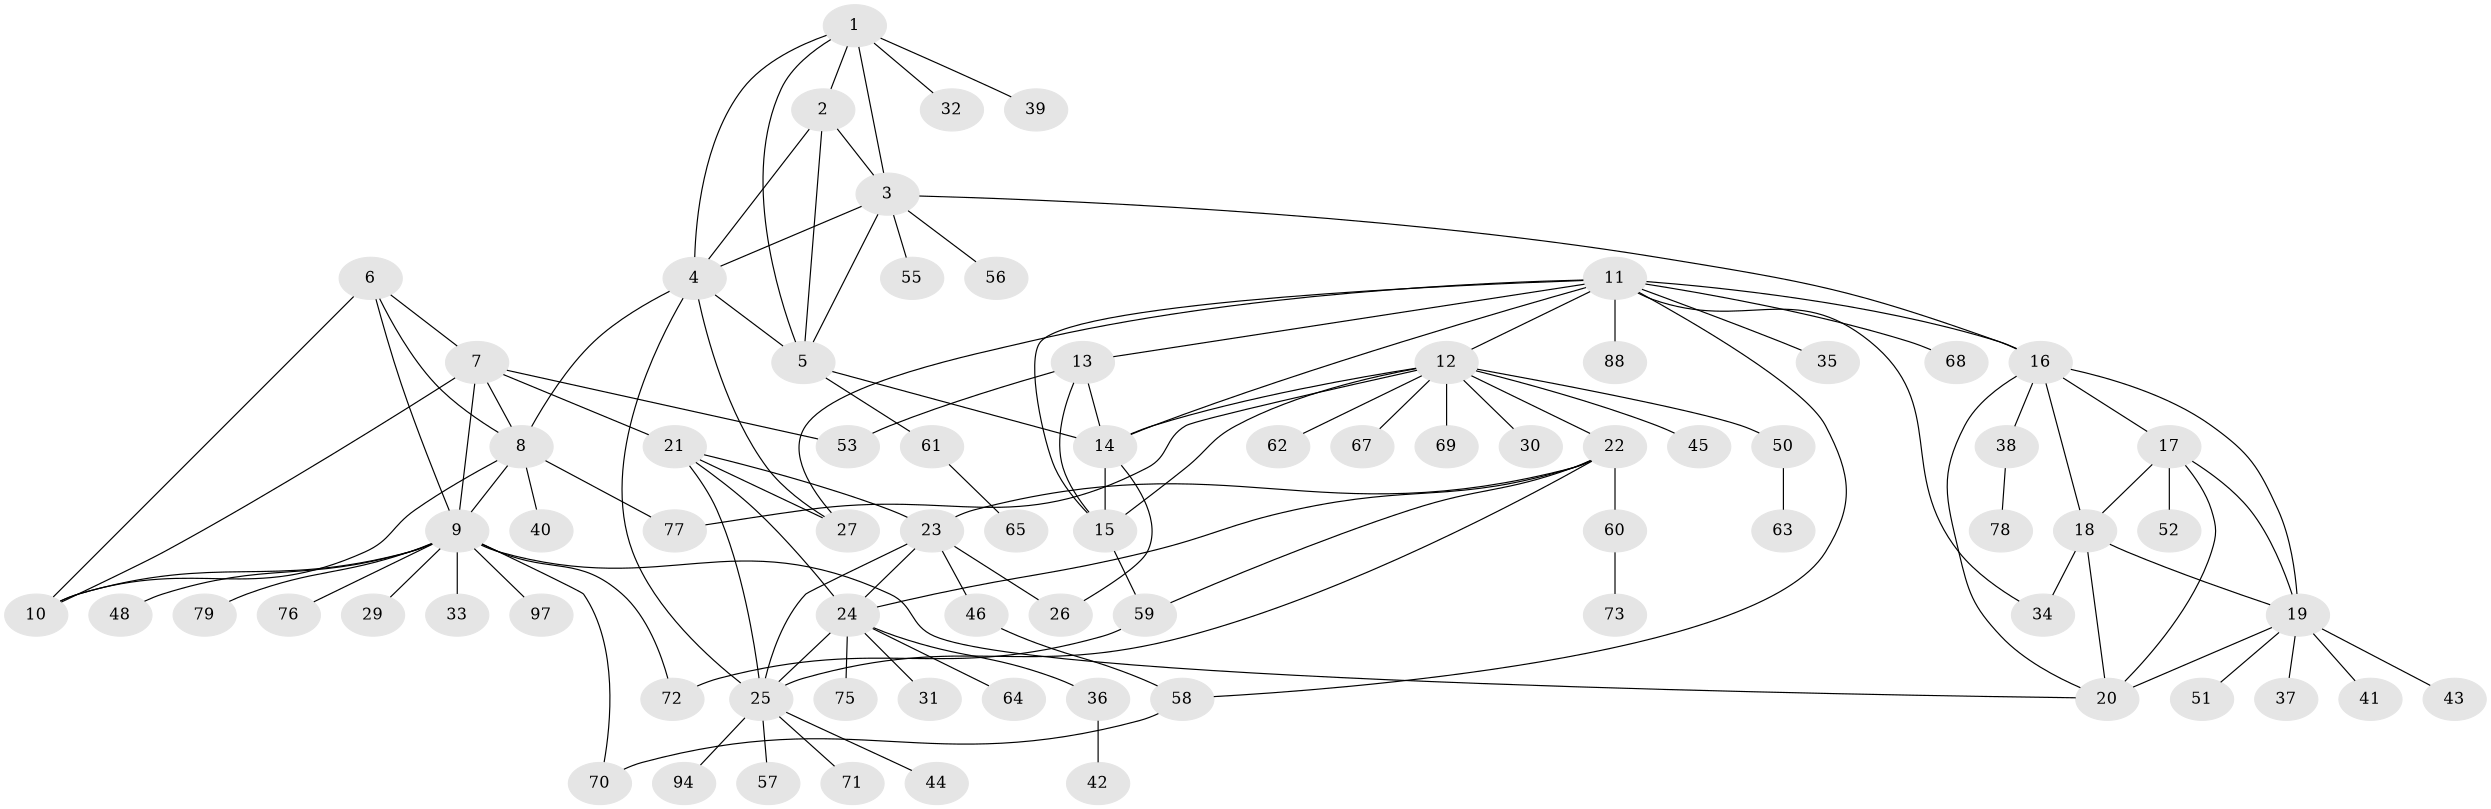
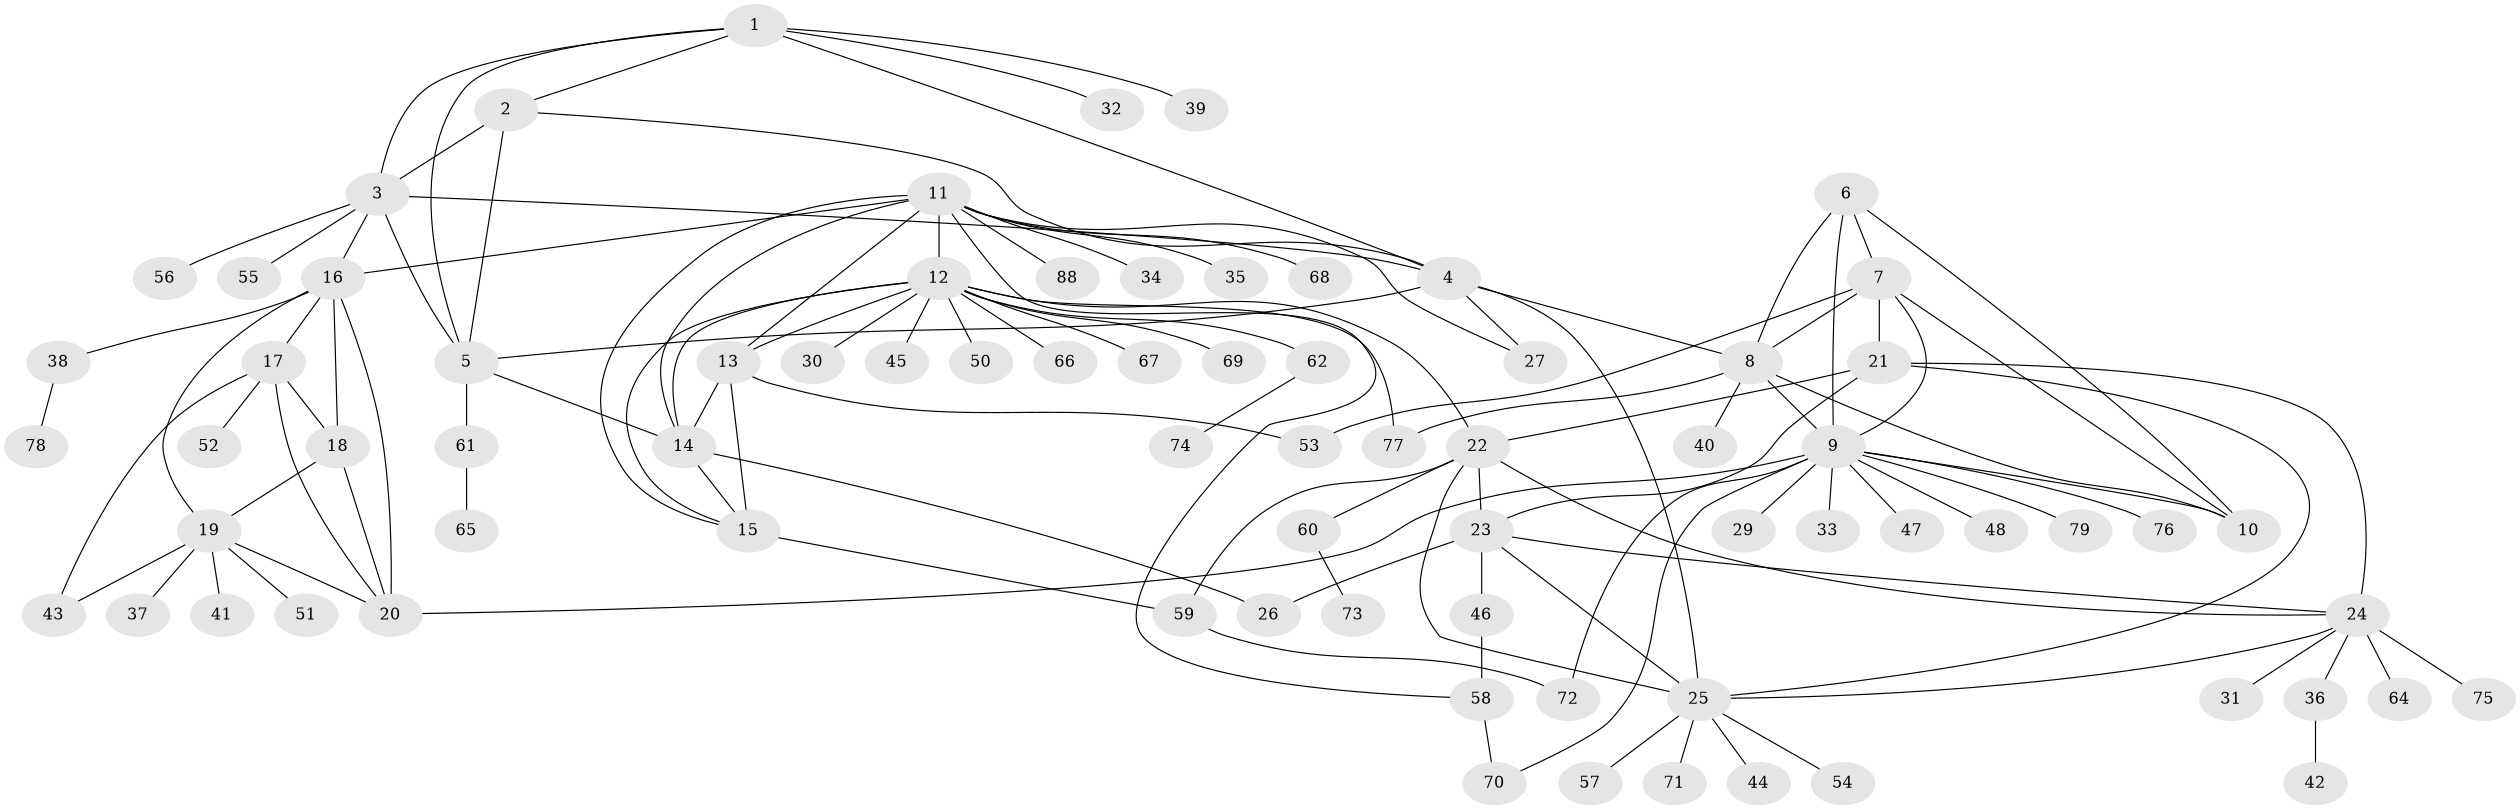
none -> (832, 317)
none -> (1065, 363)
none -> (1181, 447)
(761, 489) -> (1679, 407)
(2256, 518) -> (133, 465)
(1783, 531) -> none
(2064, 573) -> none
(541, 615) -> (1912, 531)
(684, 784) -> (1843, 784)
